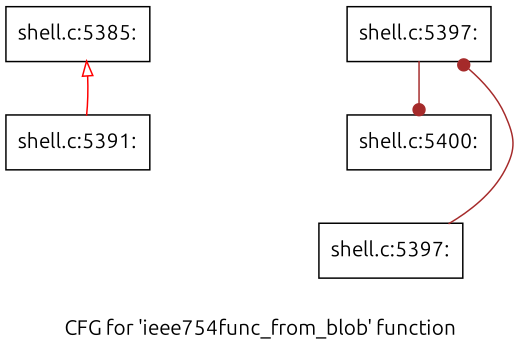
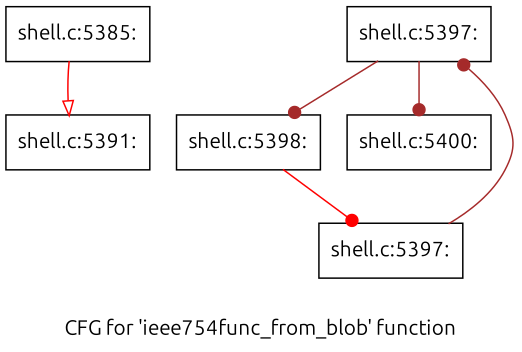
(88, 96) -> (68, 81)
none -> (248, 142)
